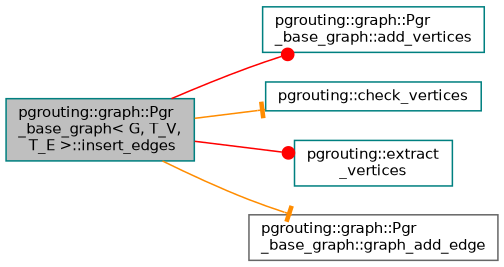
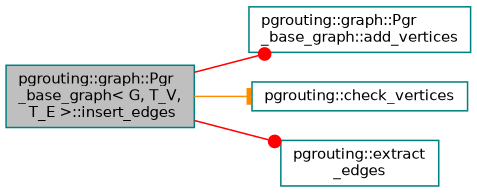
(373, 163) -> (360, 163)
(373, 238) -> none
